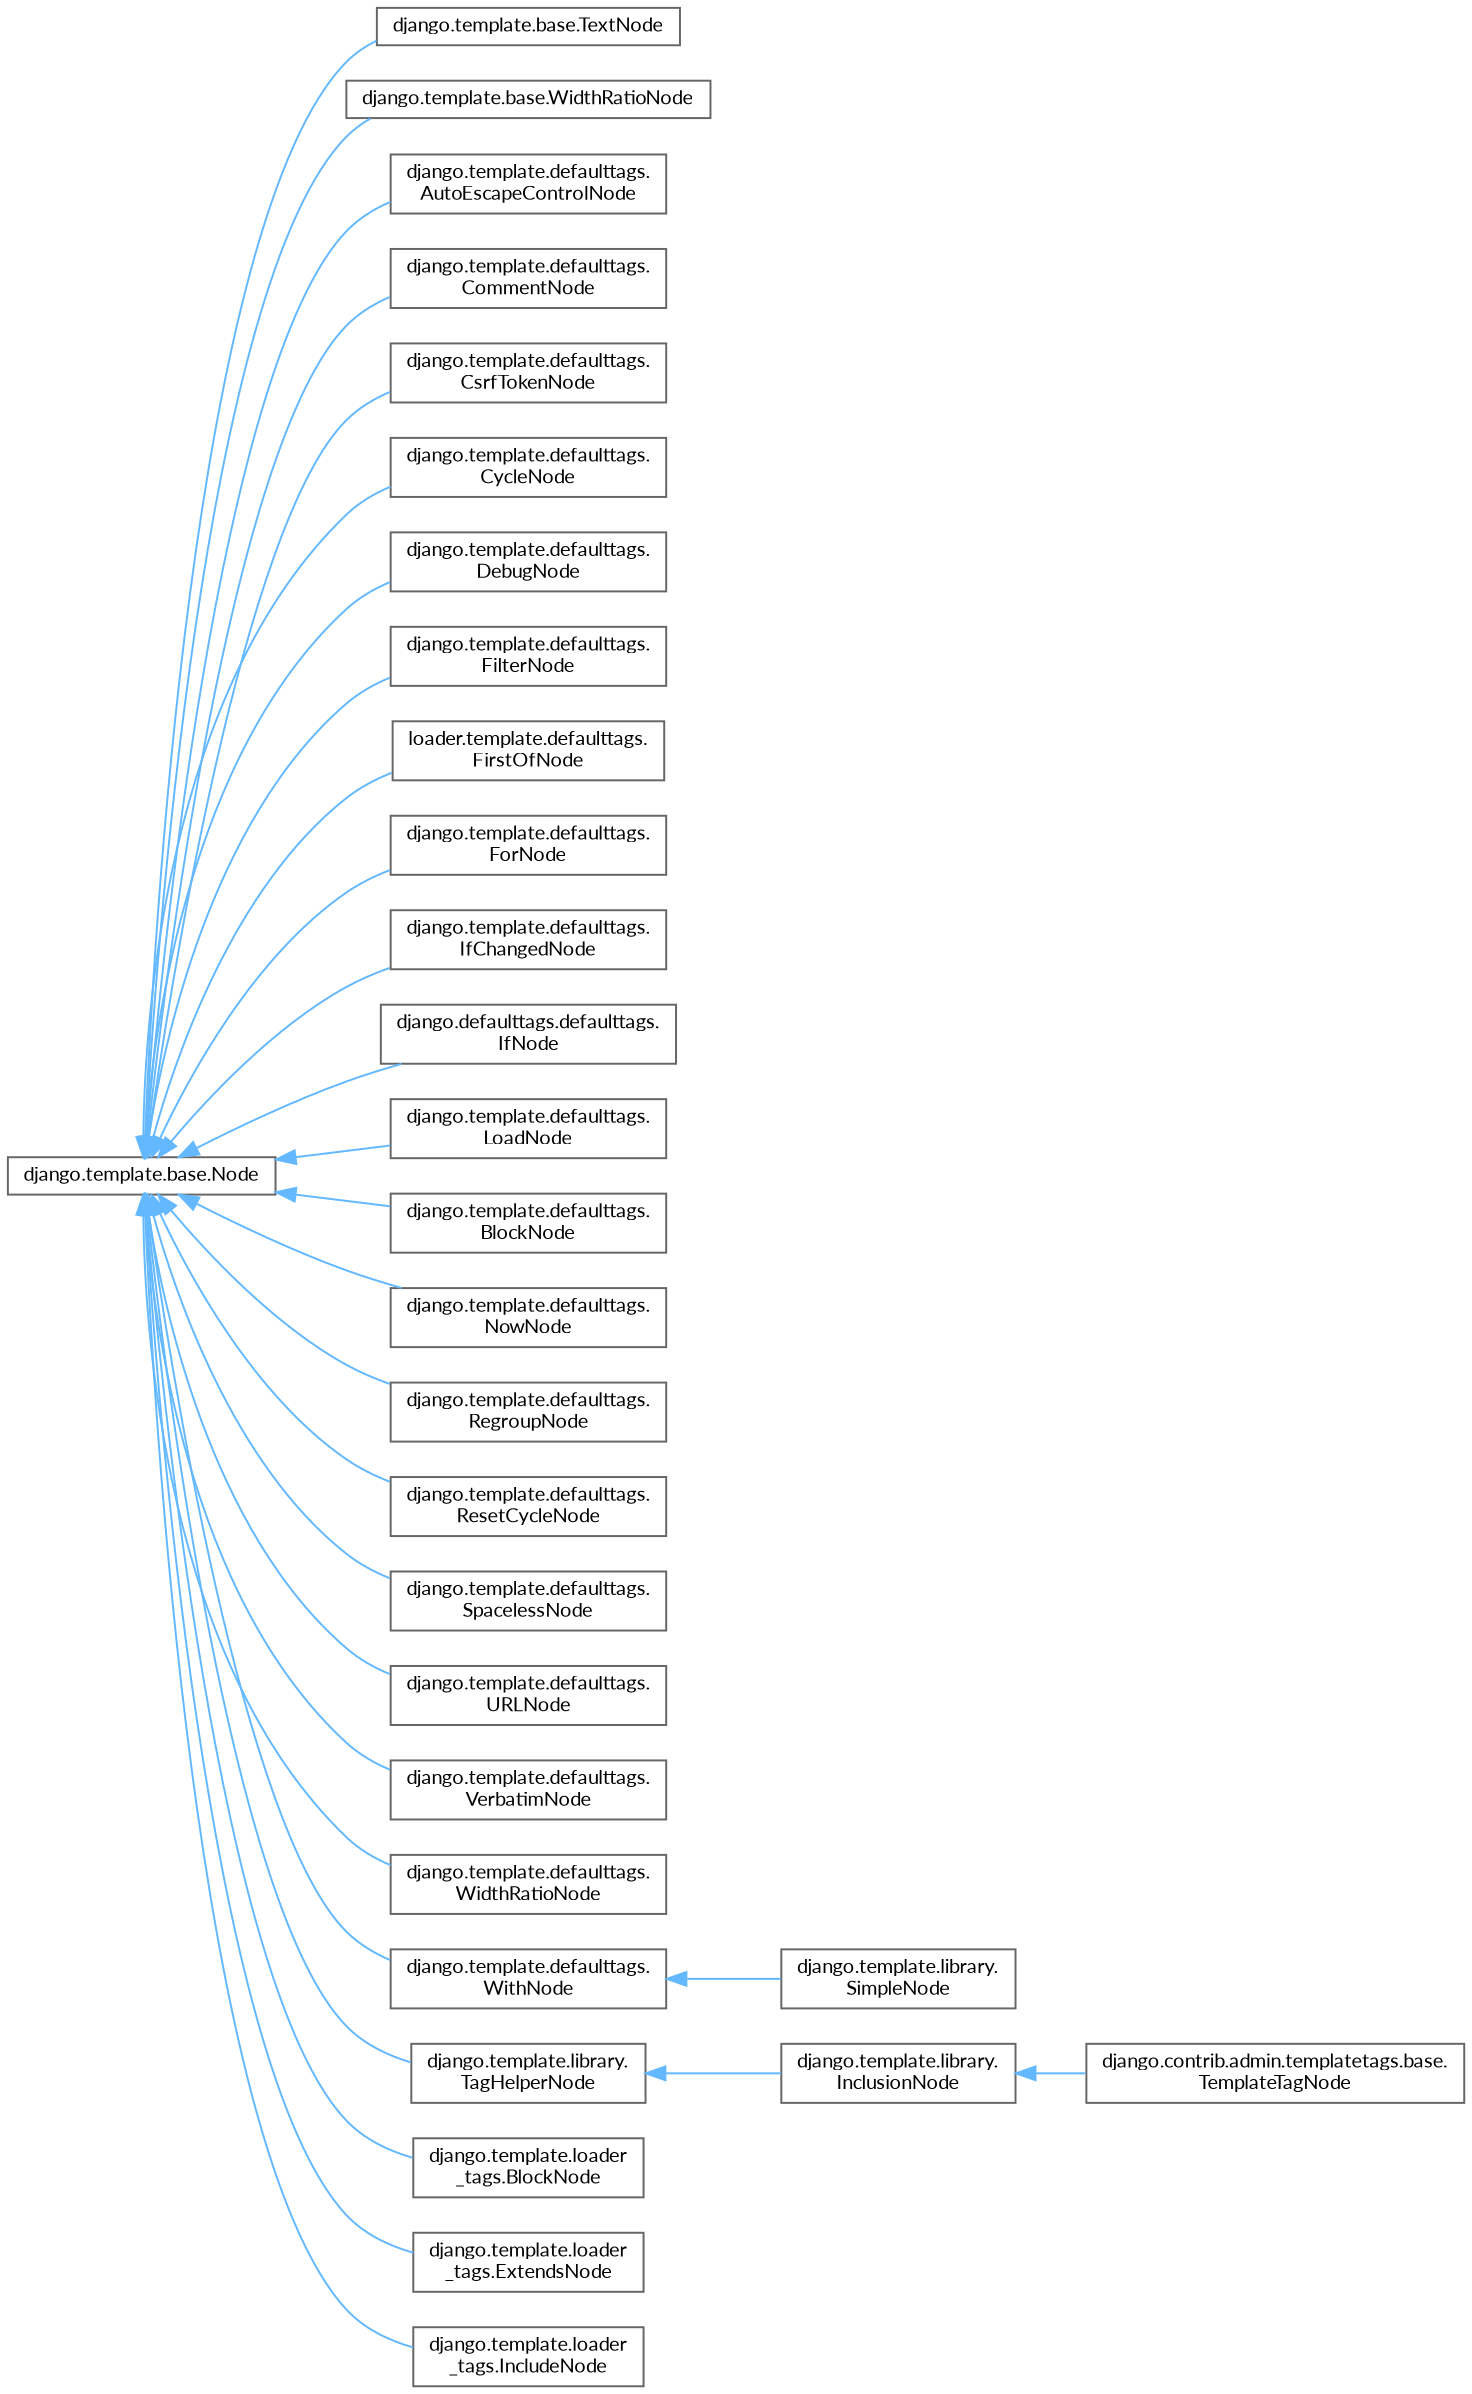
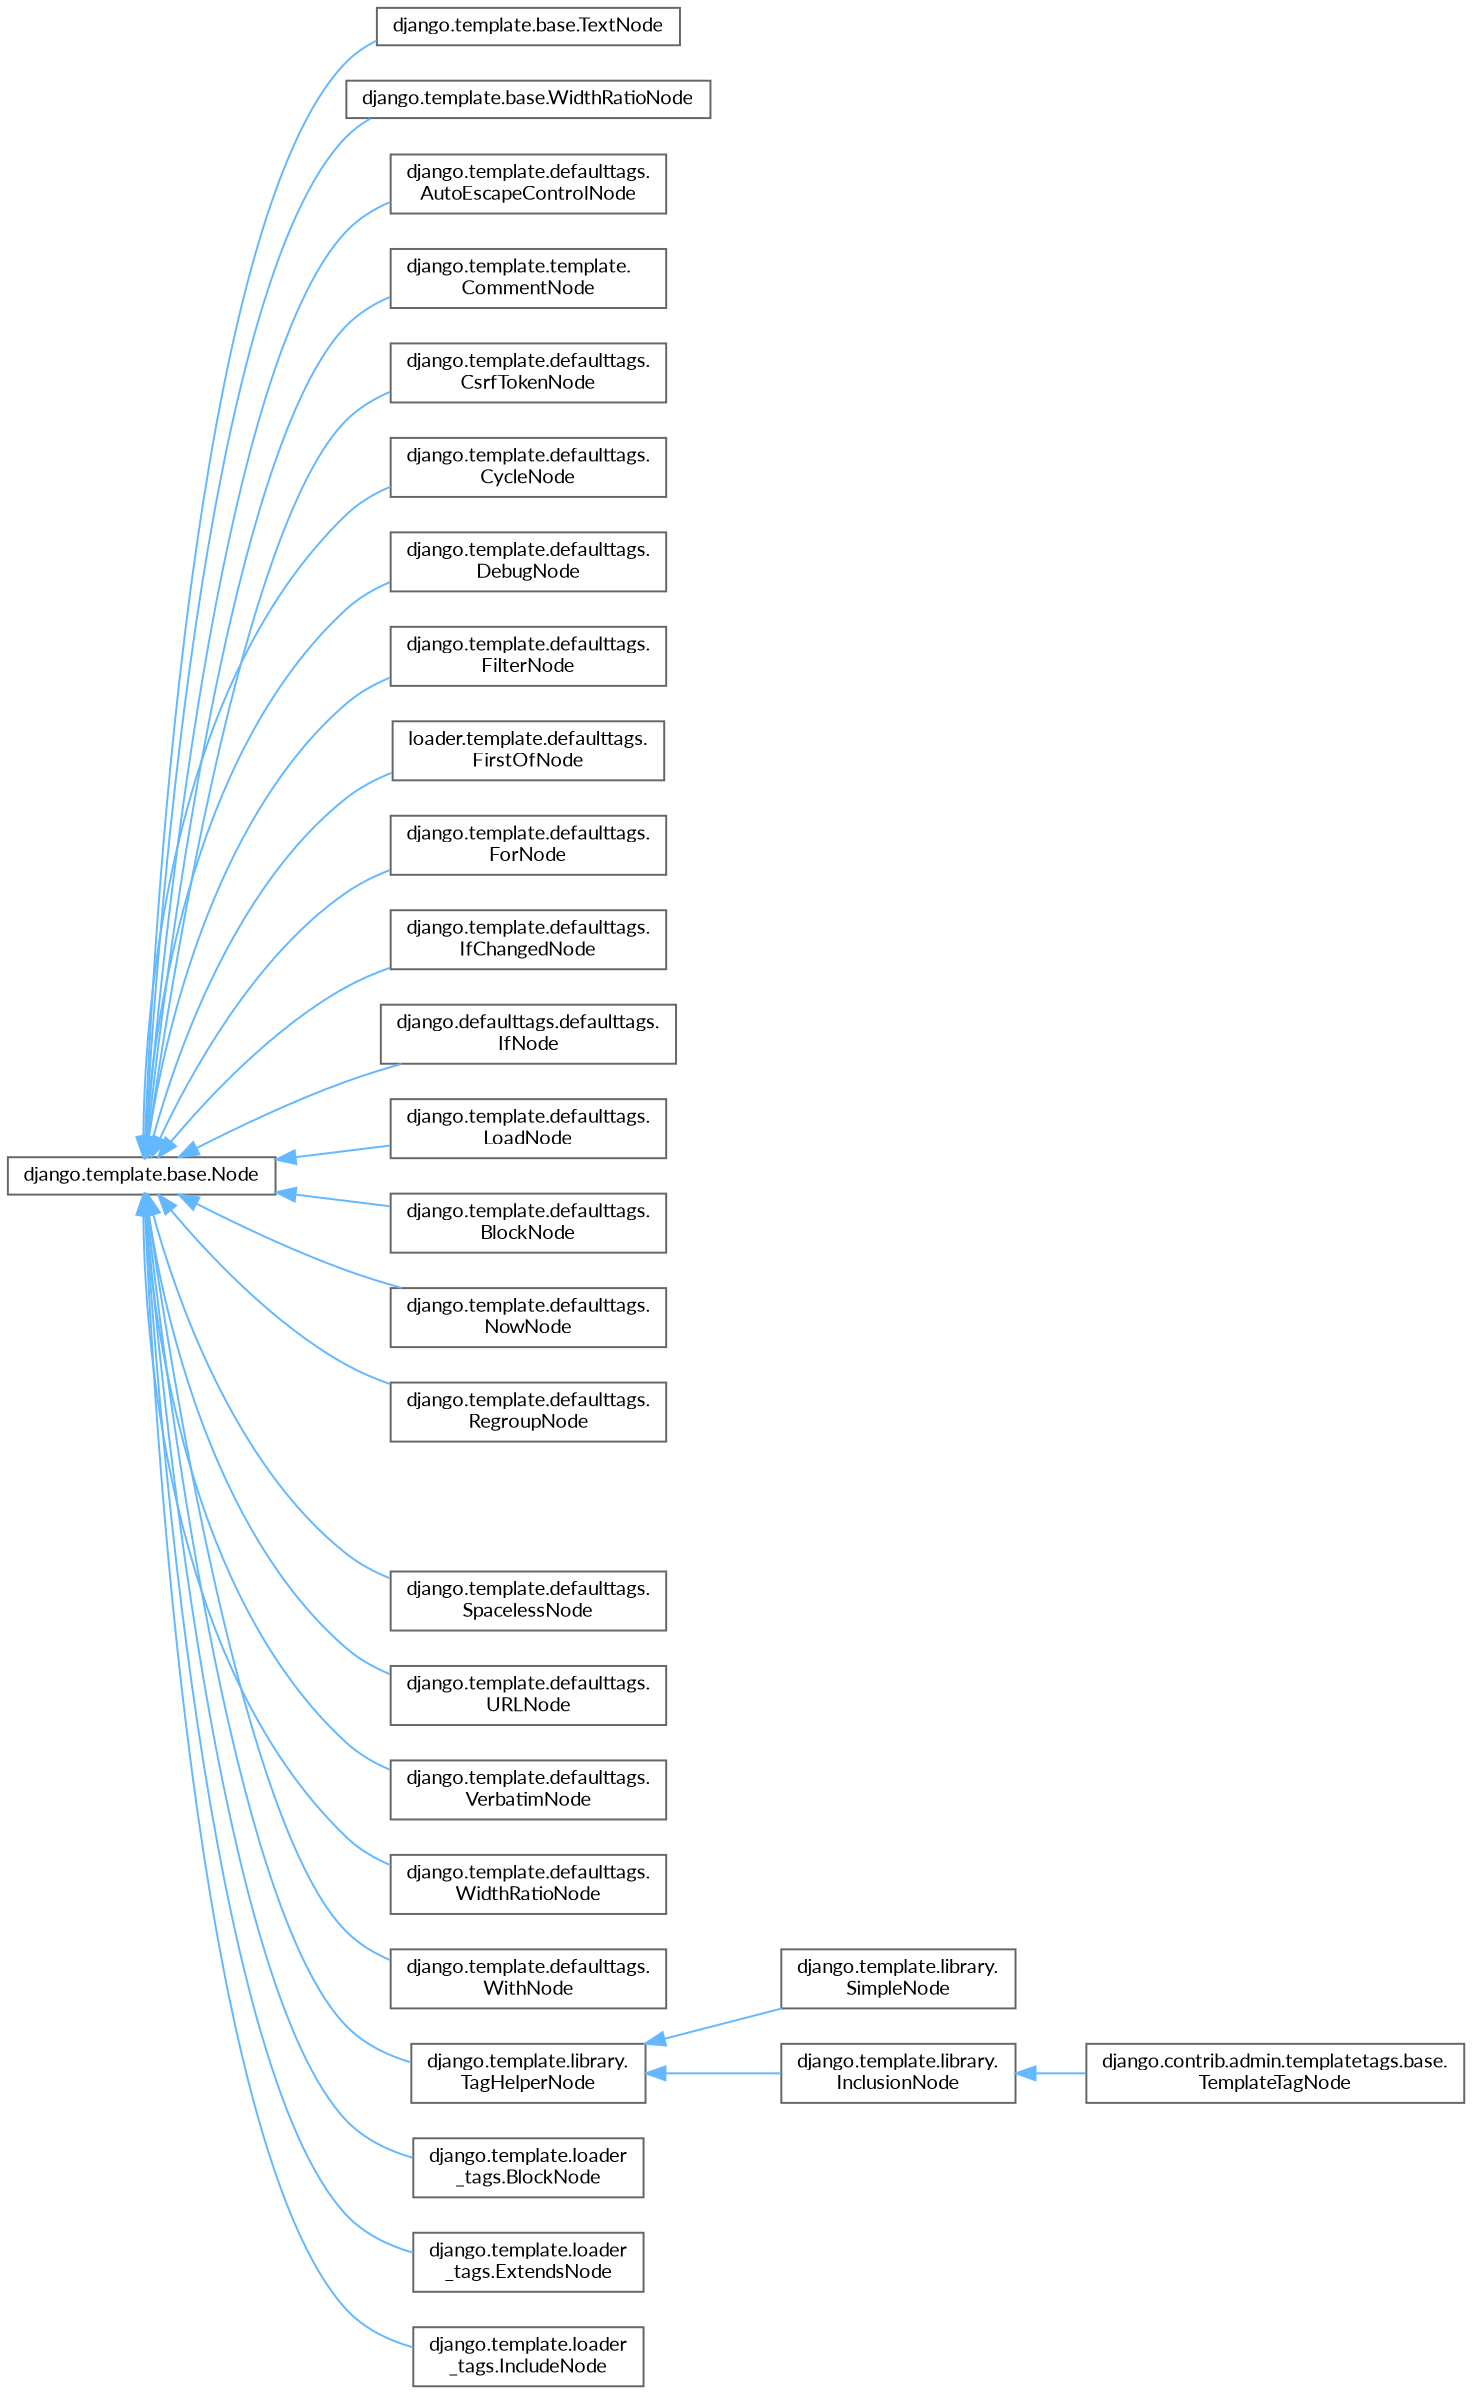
(528, 278) -> (528, 278)
(528, 1507) -> none
(734, 1979) -> (723, 2024)
